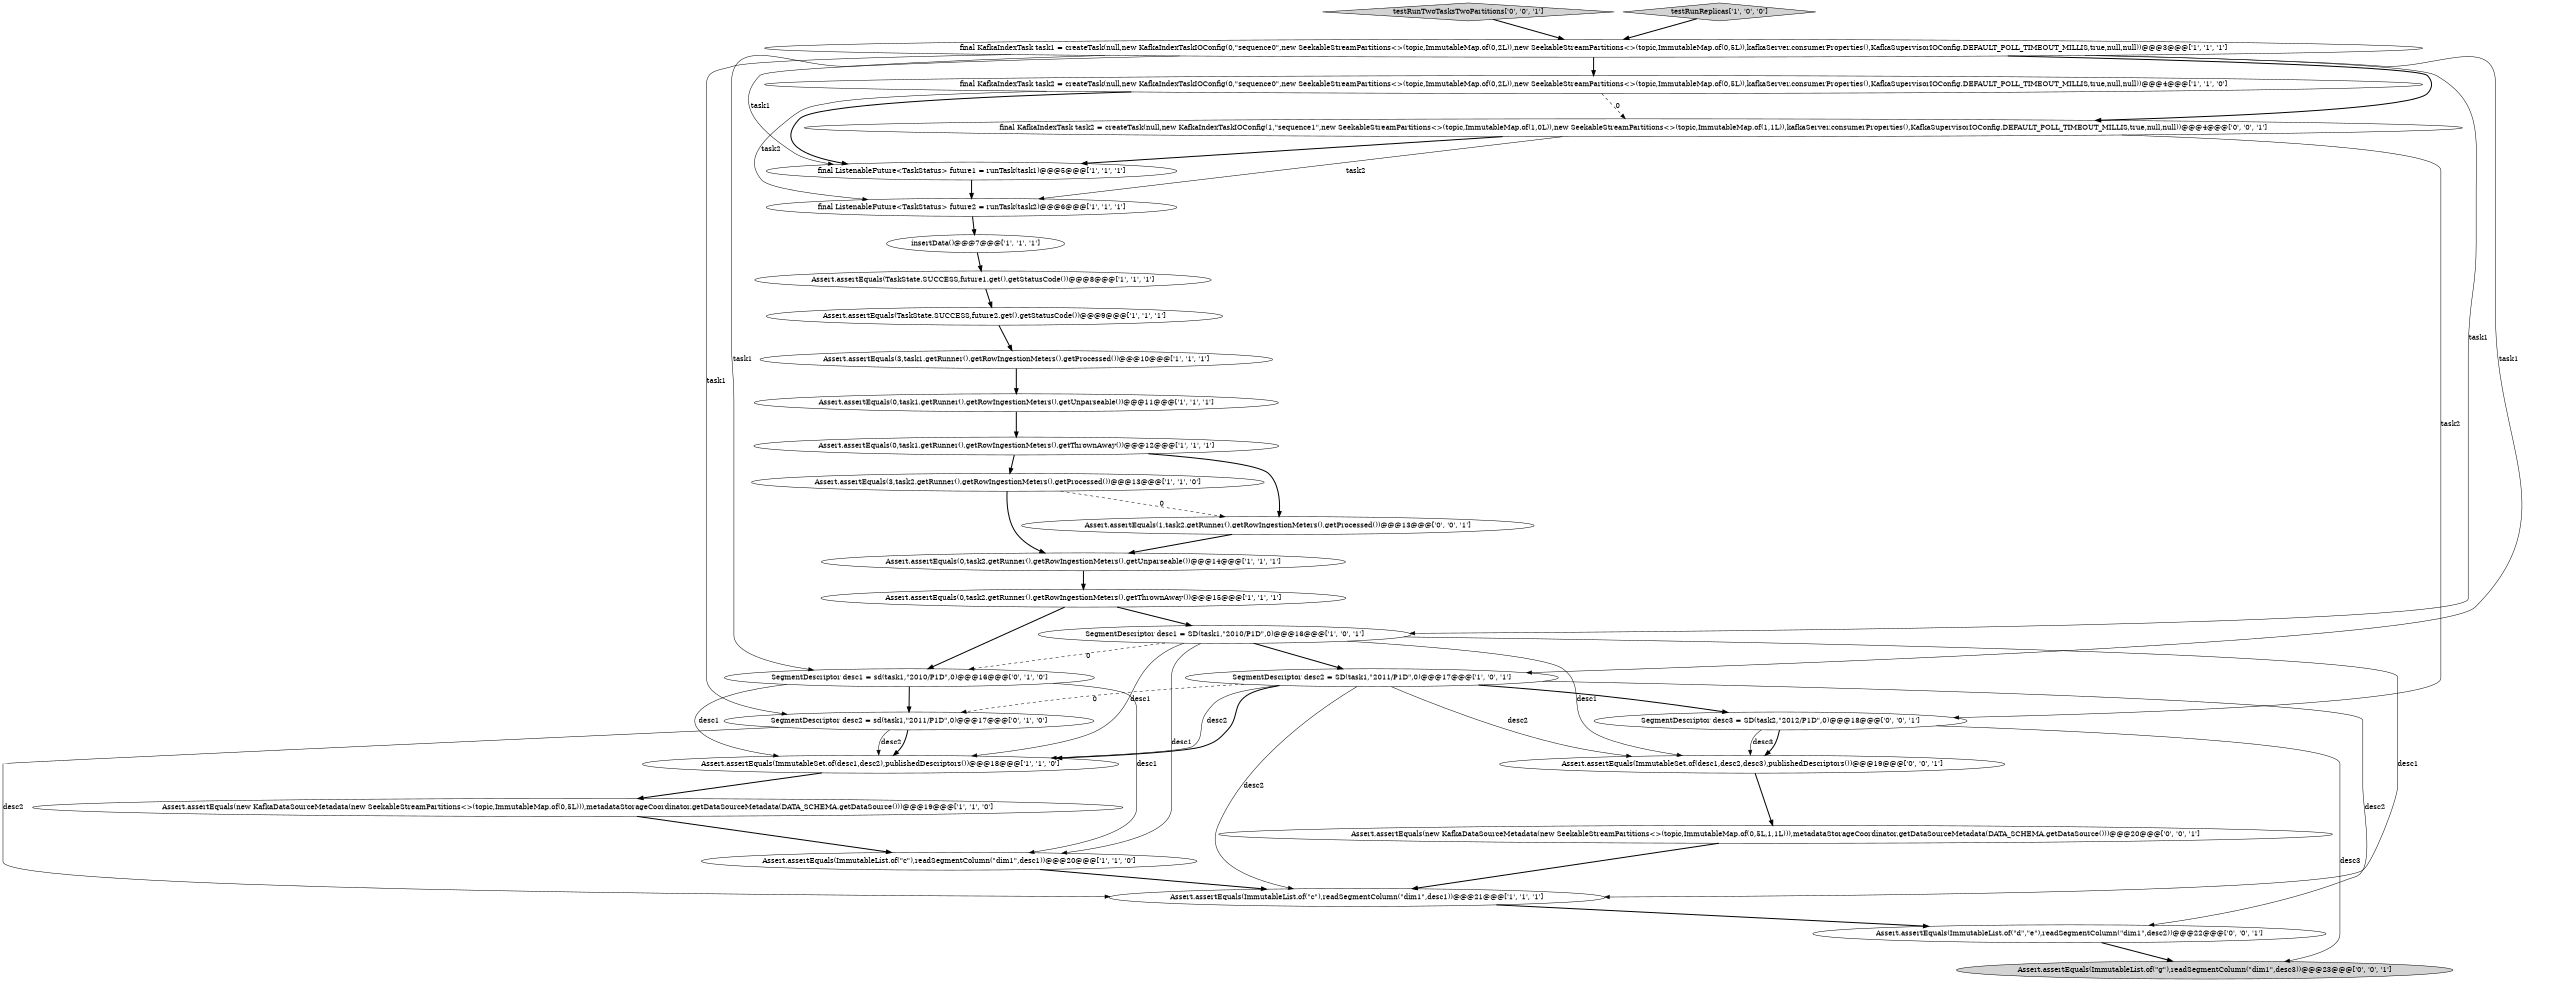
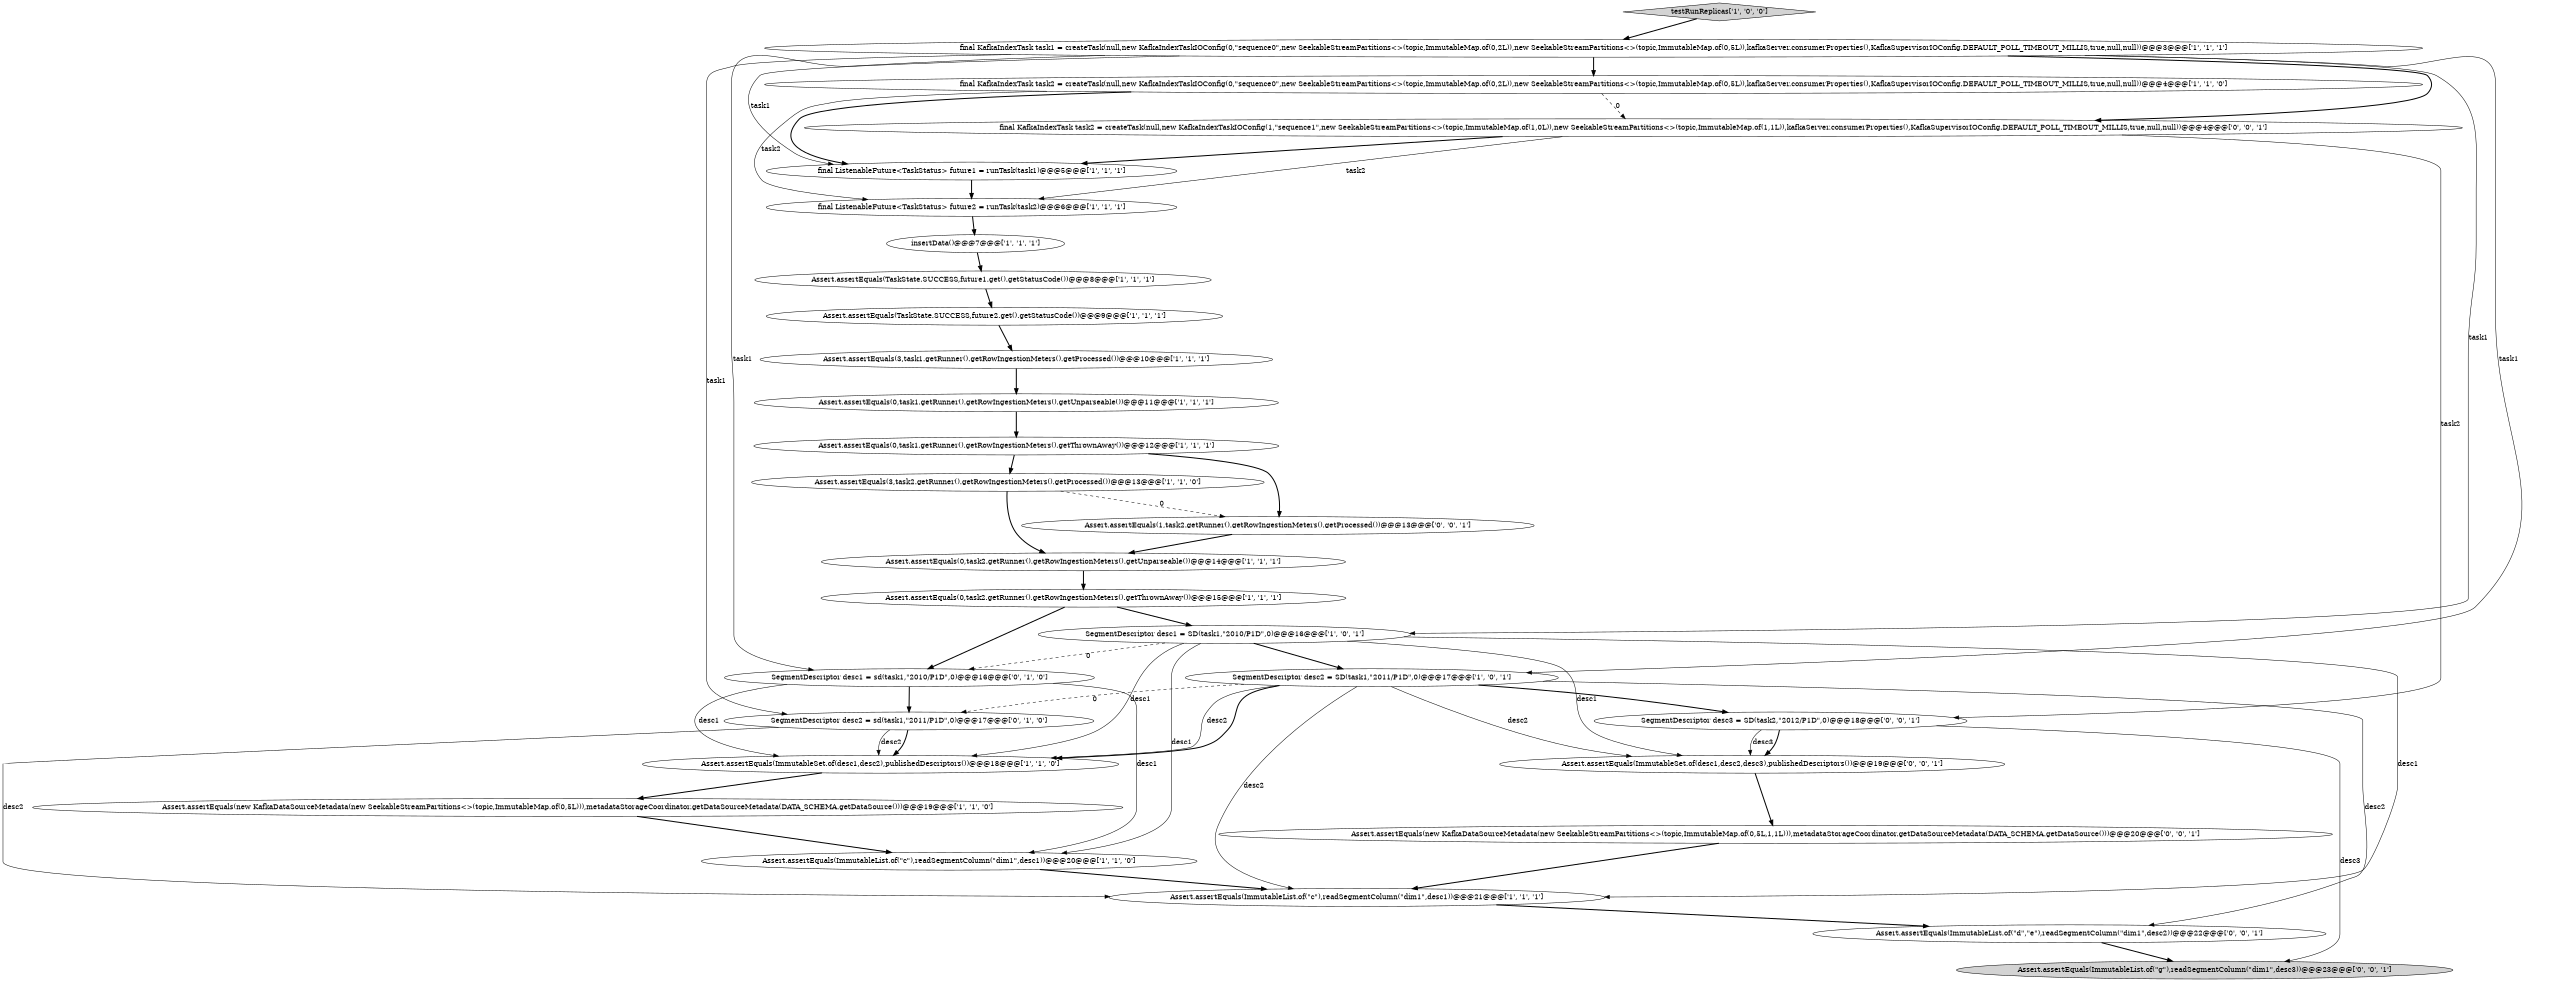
(1468, 12) -> none
